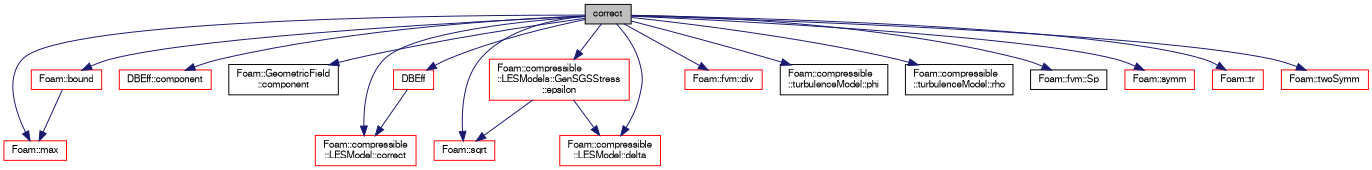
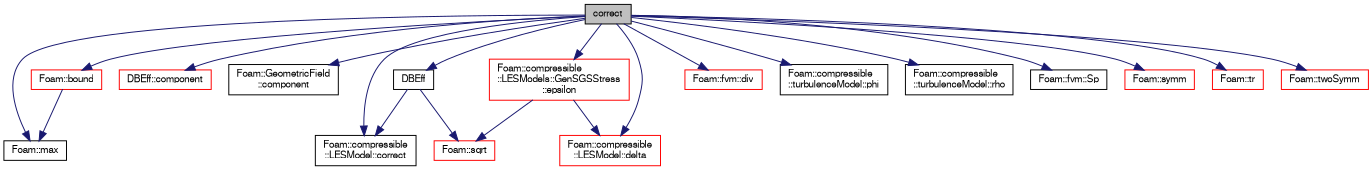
(488, 52) -> (436, 111)
(414, 80) -> (414, 80)
(35, 151) -> (35, 151)
(366, 151) -> (366, 151)
